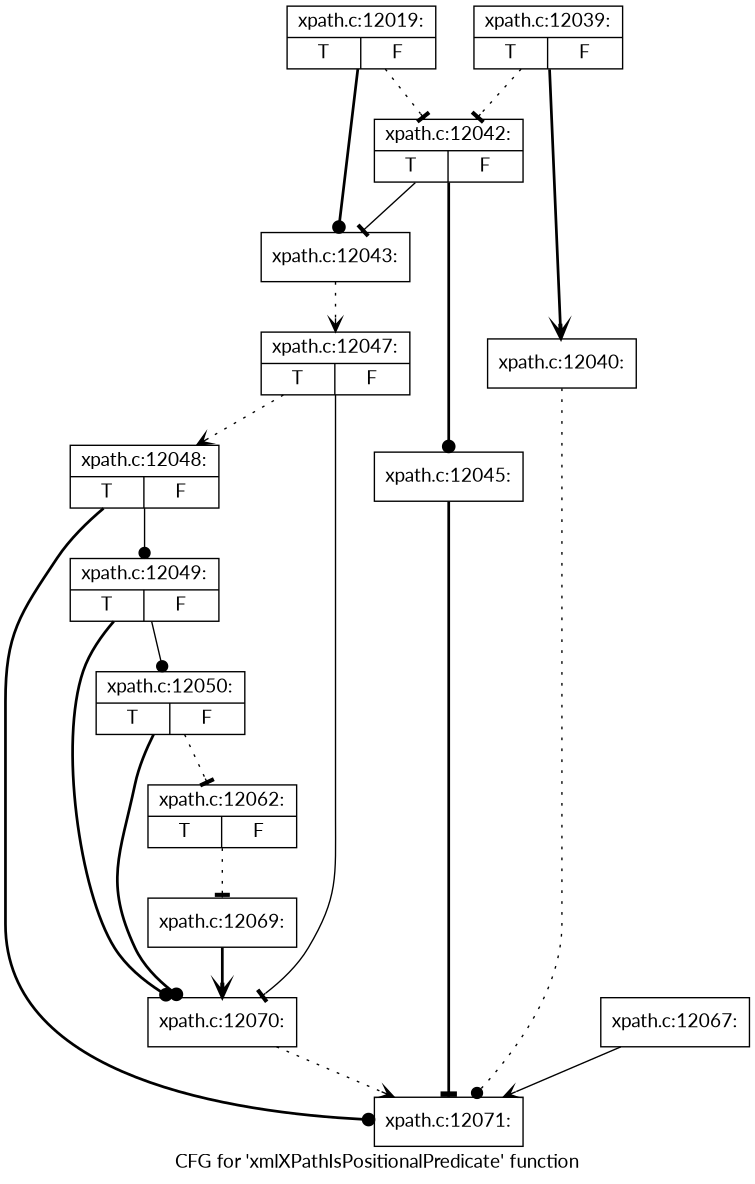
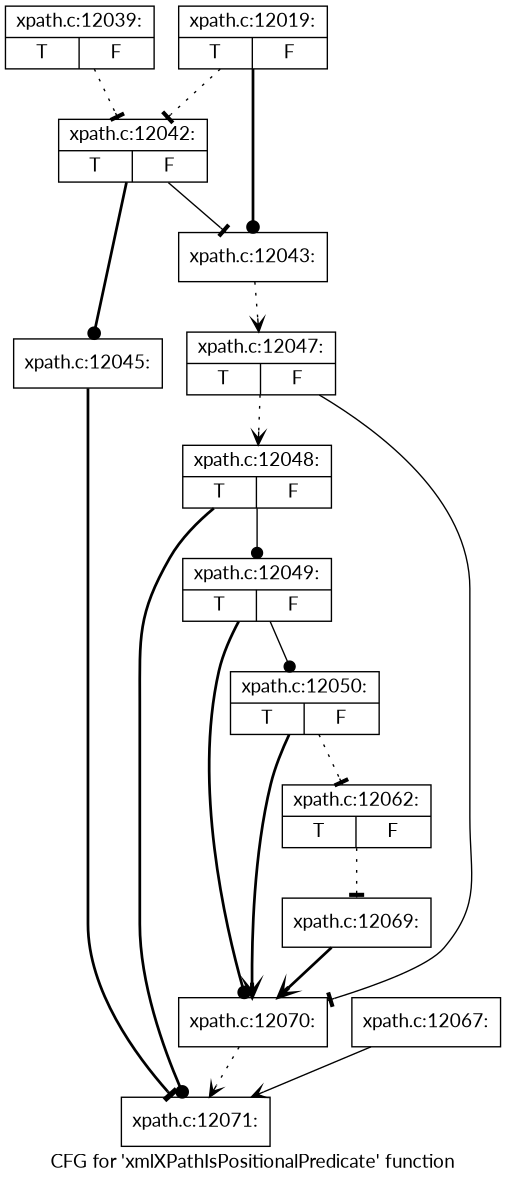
(562, 363) -> none
(118, 868) -> (258, 857)
